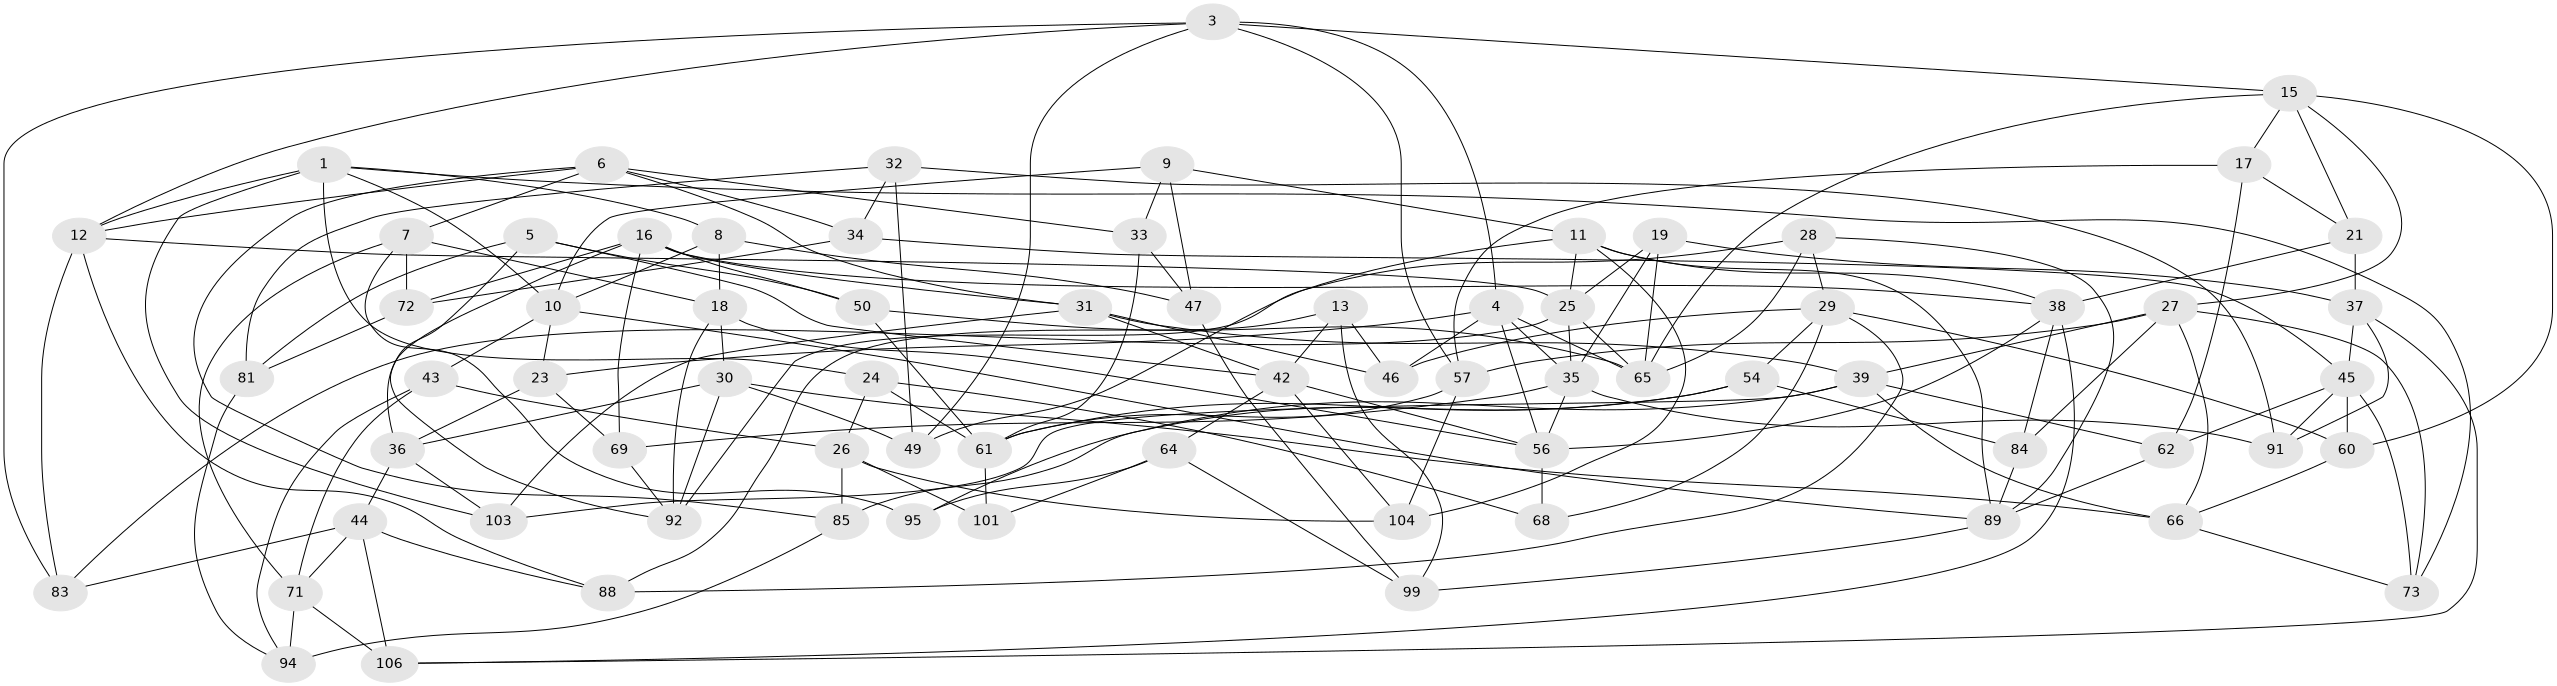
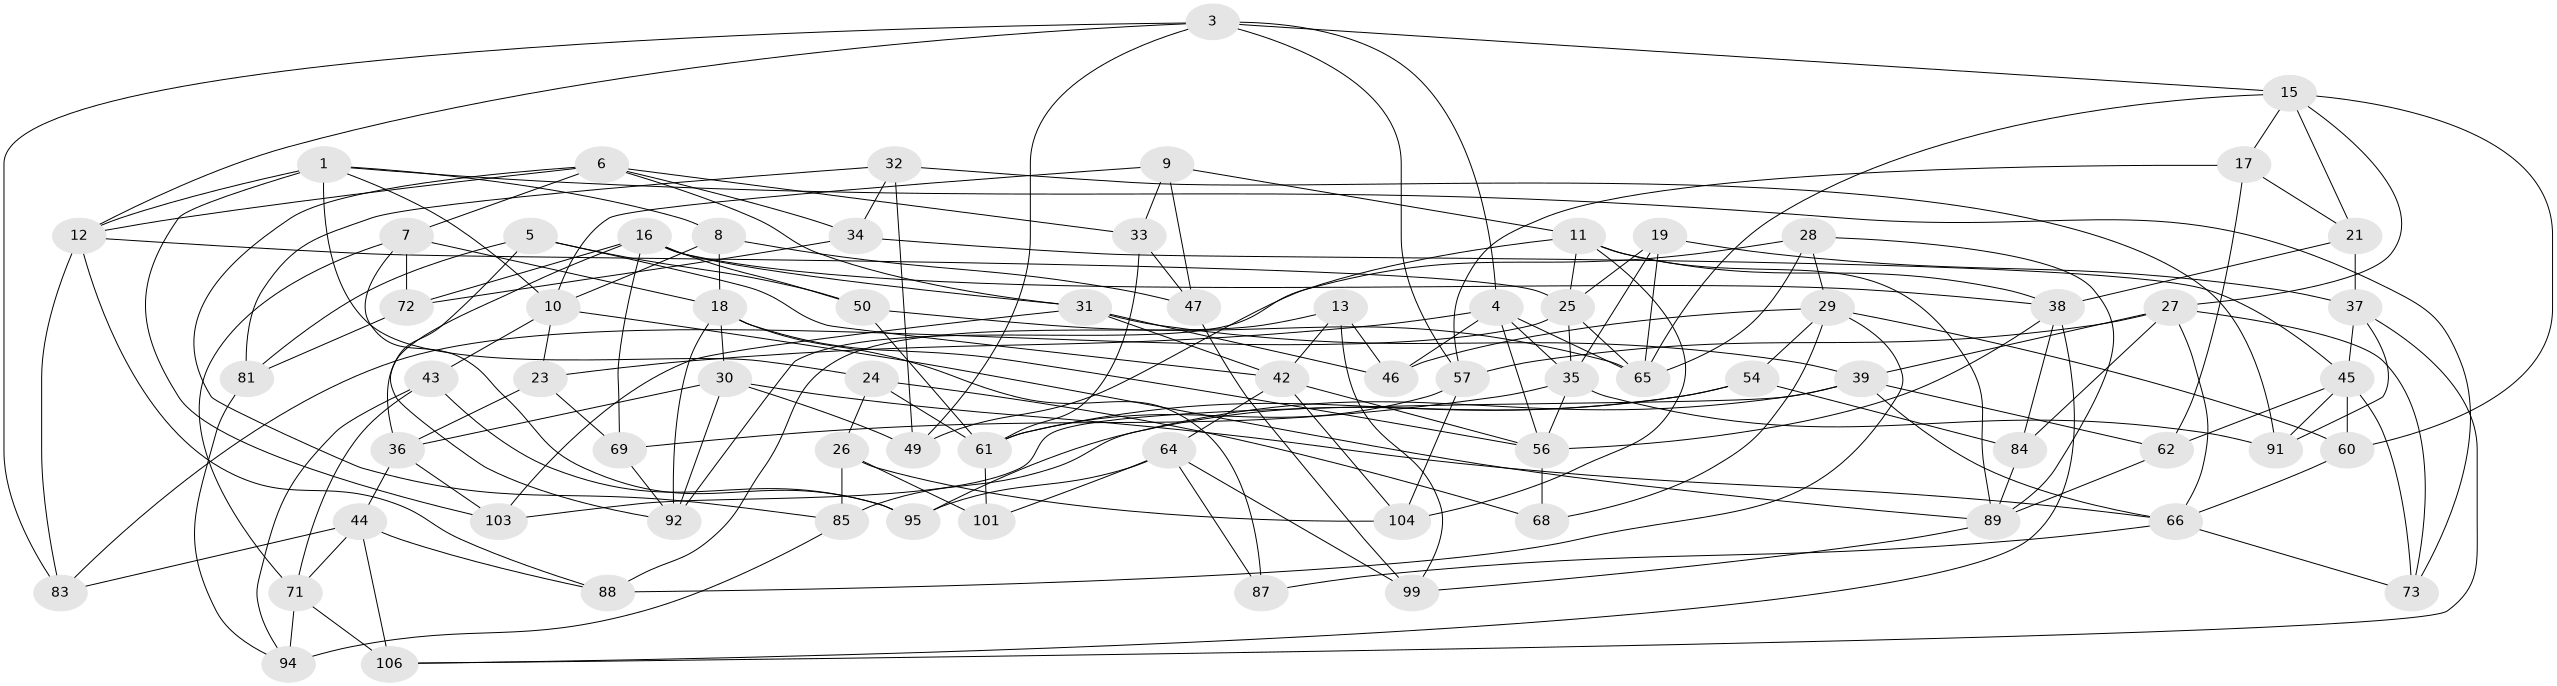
(635, 419) -> (610, 485)
none -> (1261, 593)
